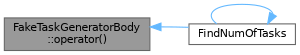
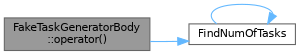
(175, 27) -> (164, 42)
